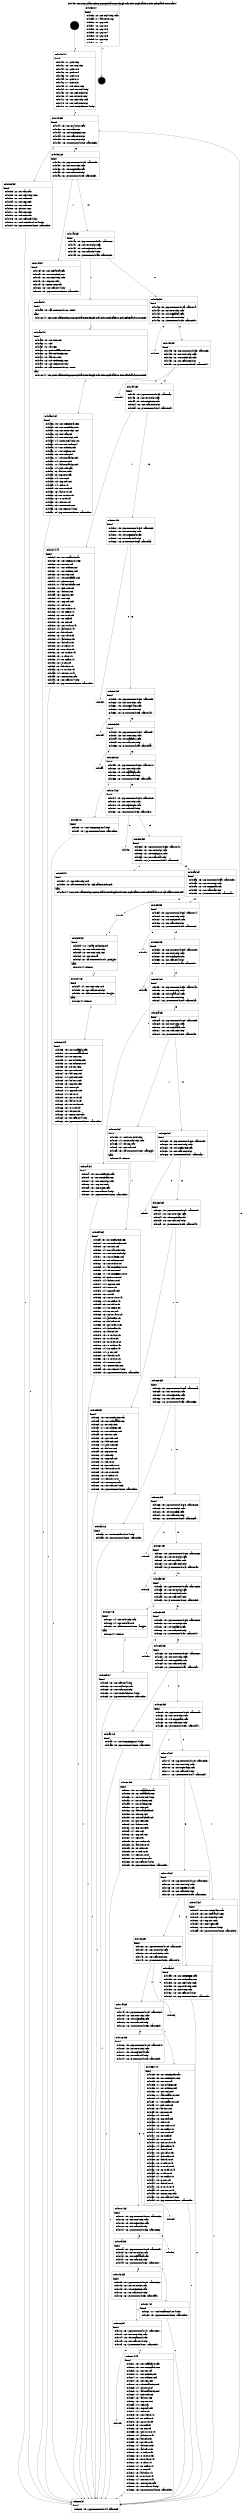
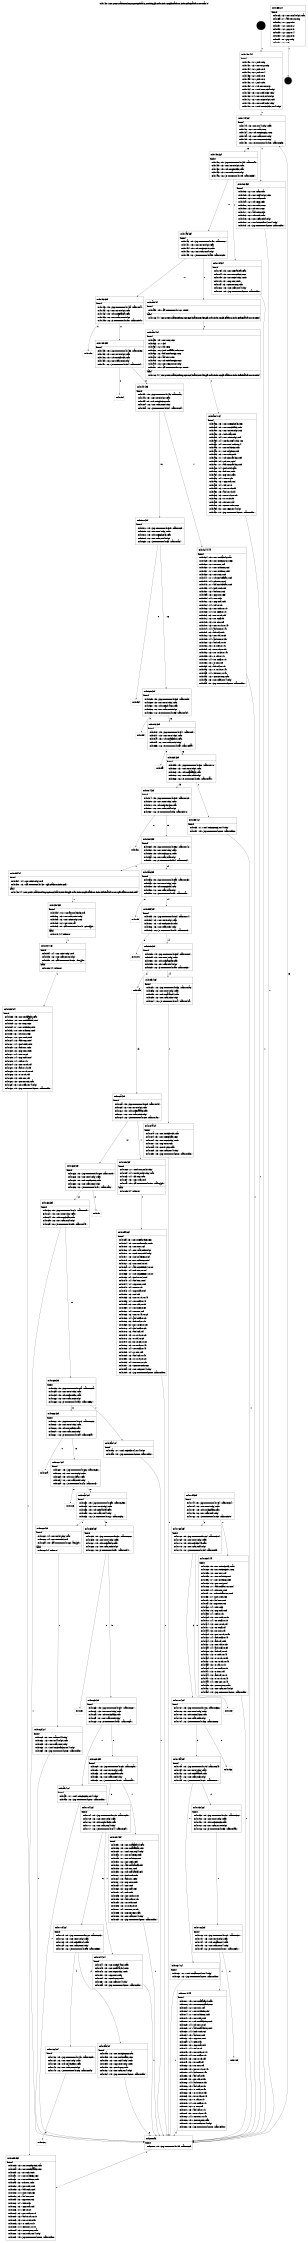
(112, 927) -> (73, 898)
(174, 1006) -> (137, 1043)
(146, 1982) -> none
(91, 1995) -> (104, 2168)
